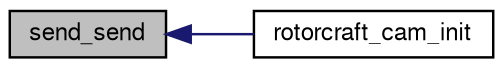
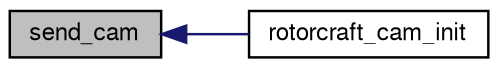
(88, 34) -> (85, 34)
